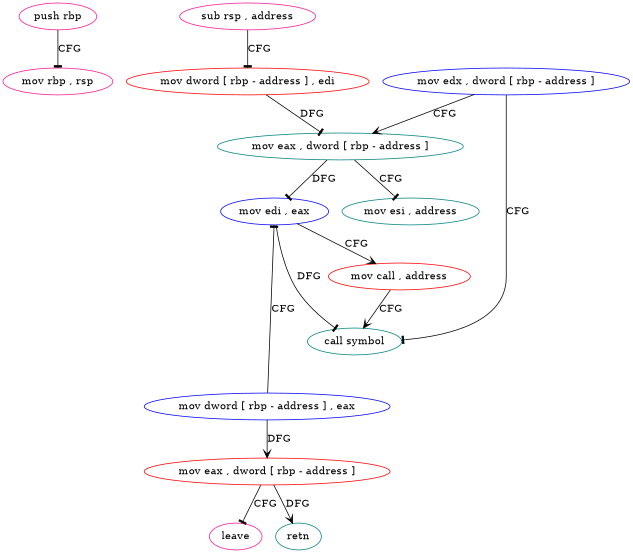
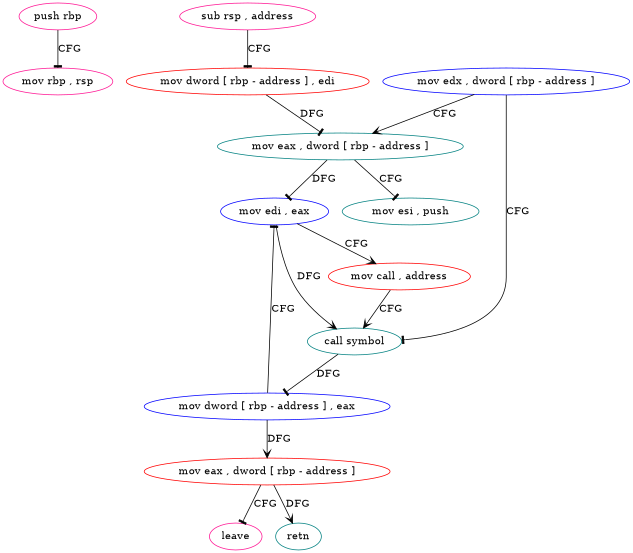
(411, 211) -> (411, 211)
(293, 283) -> (293, 283)
none -> (313, 372)
